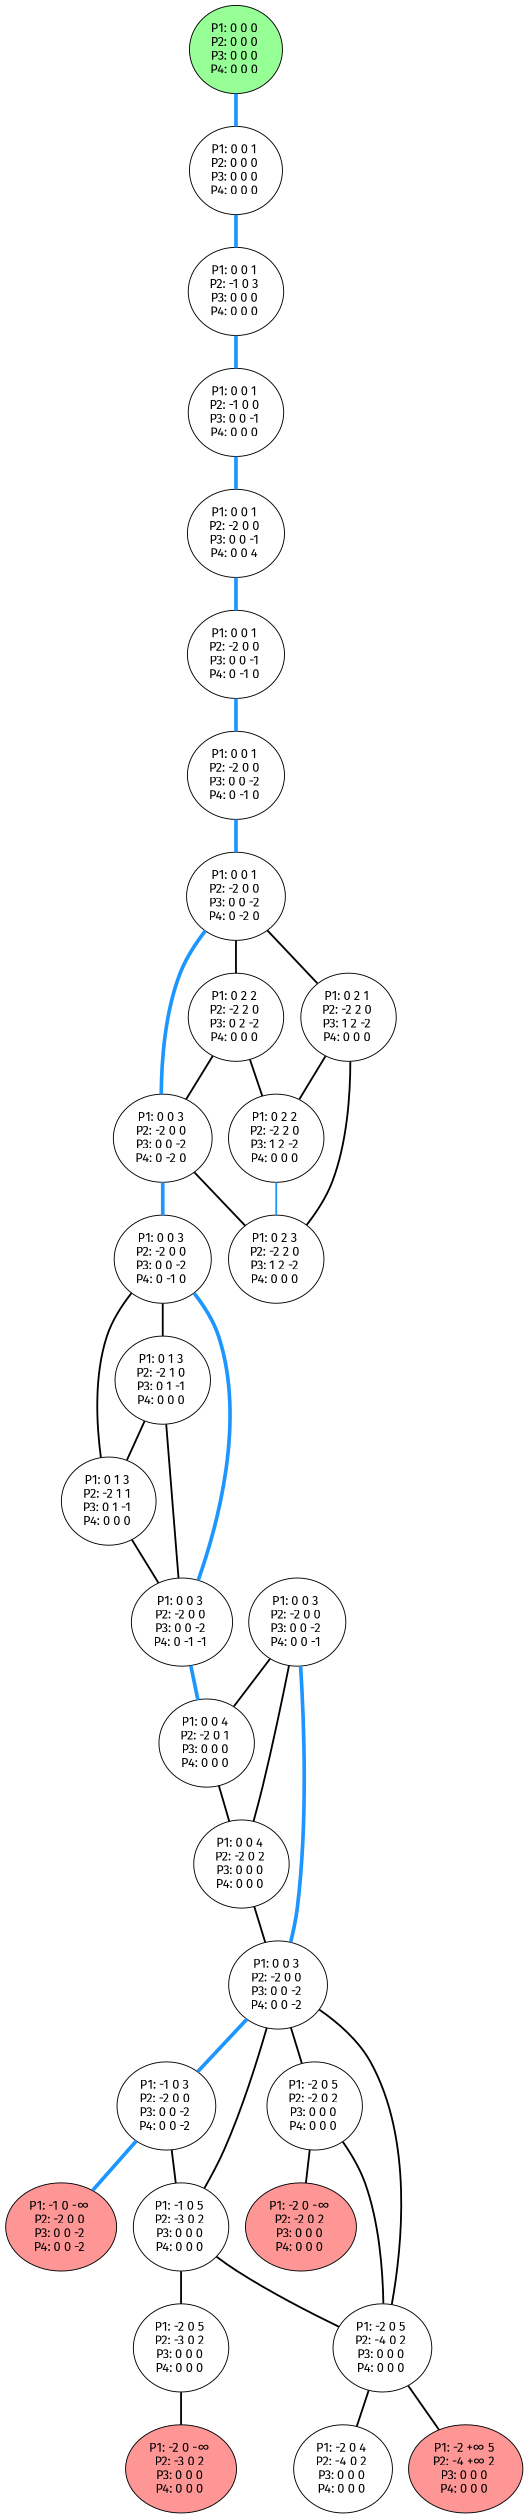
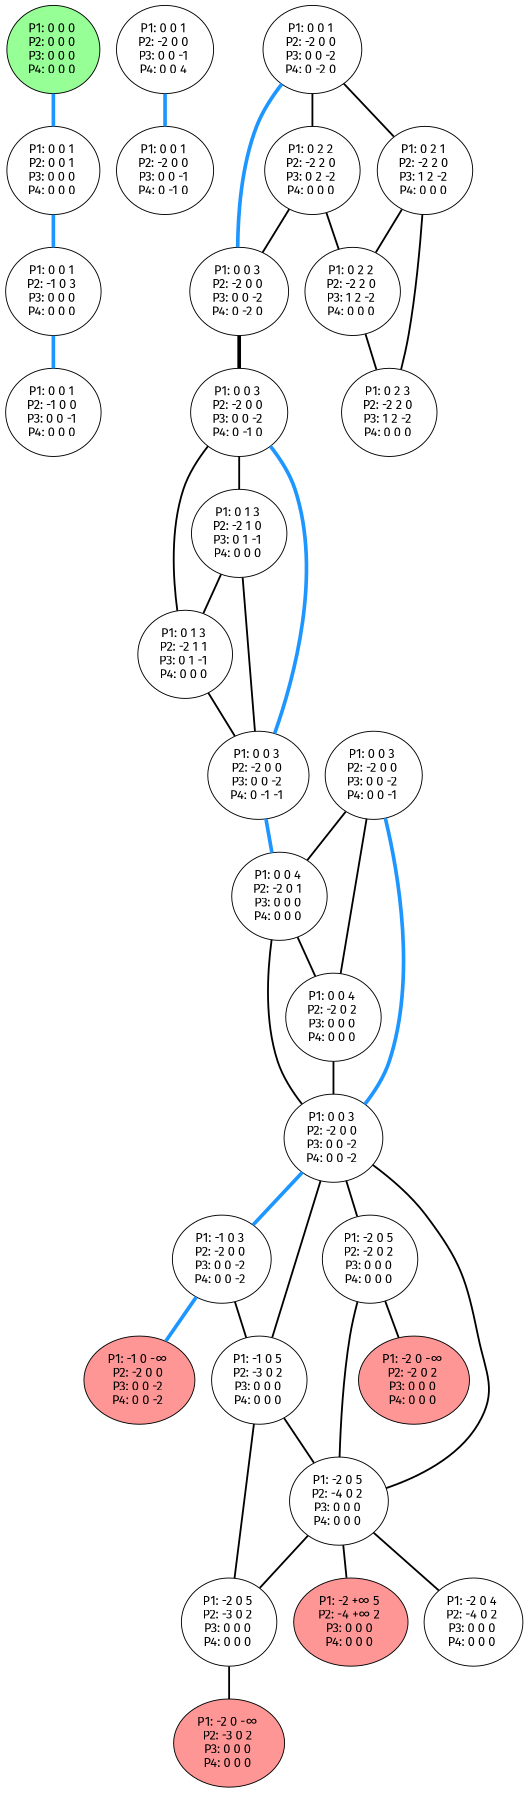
(236, 171) -> (53, 171)
(236, 473) -> none
(236, 775) -> none
none -> (270, 1026)
(163, 1199) -> (239, 352)
(220, 1199) -> none
(276, 1199) -> (371, 352)
none -> (284, 1562)
